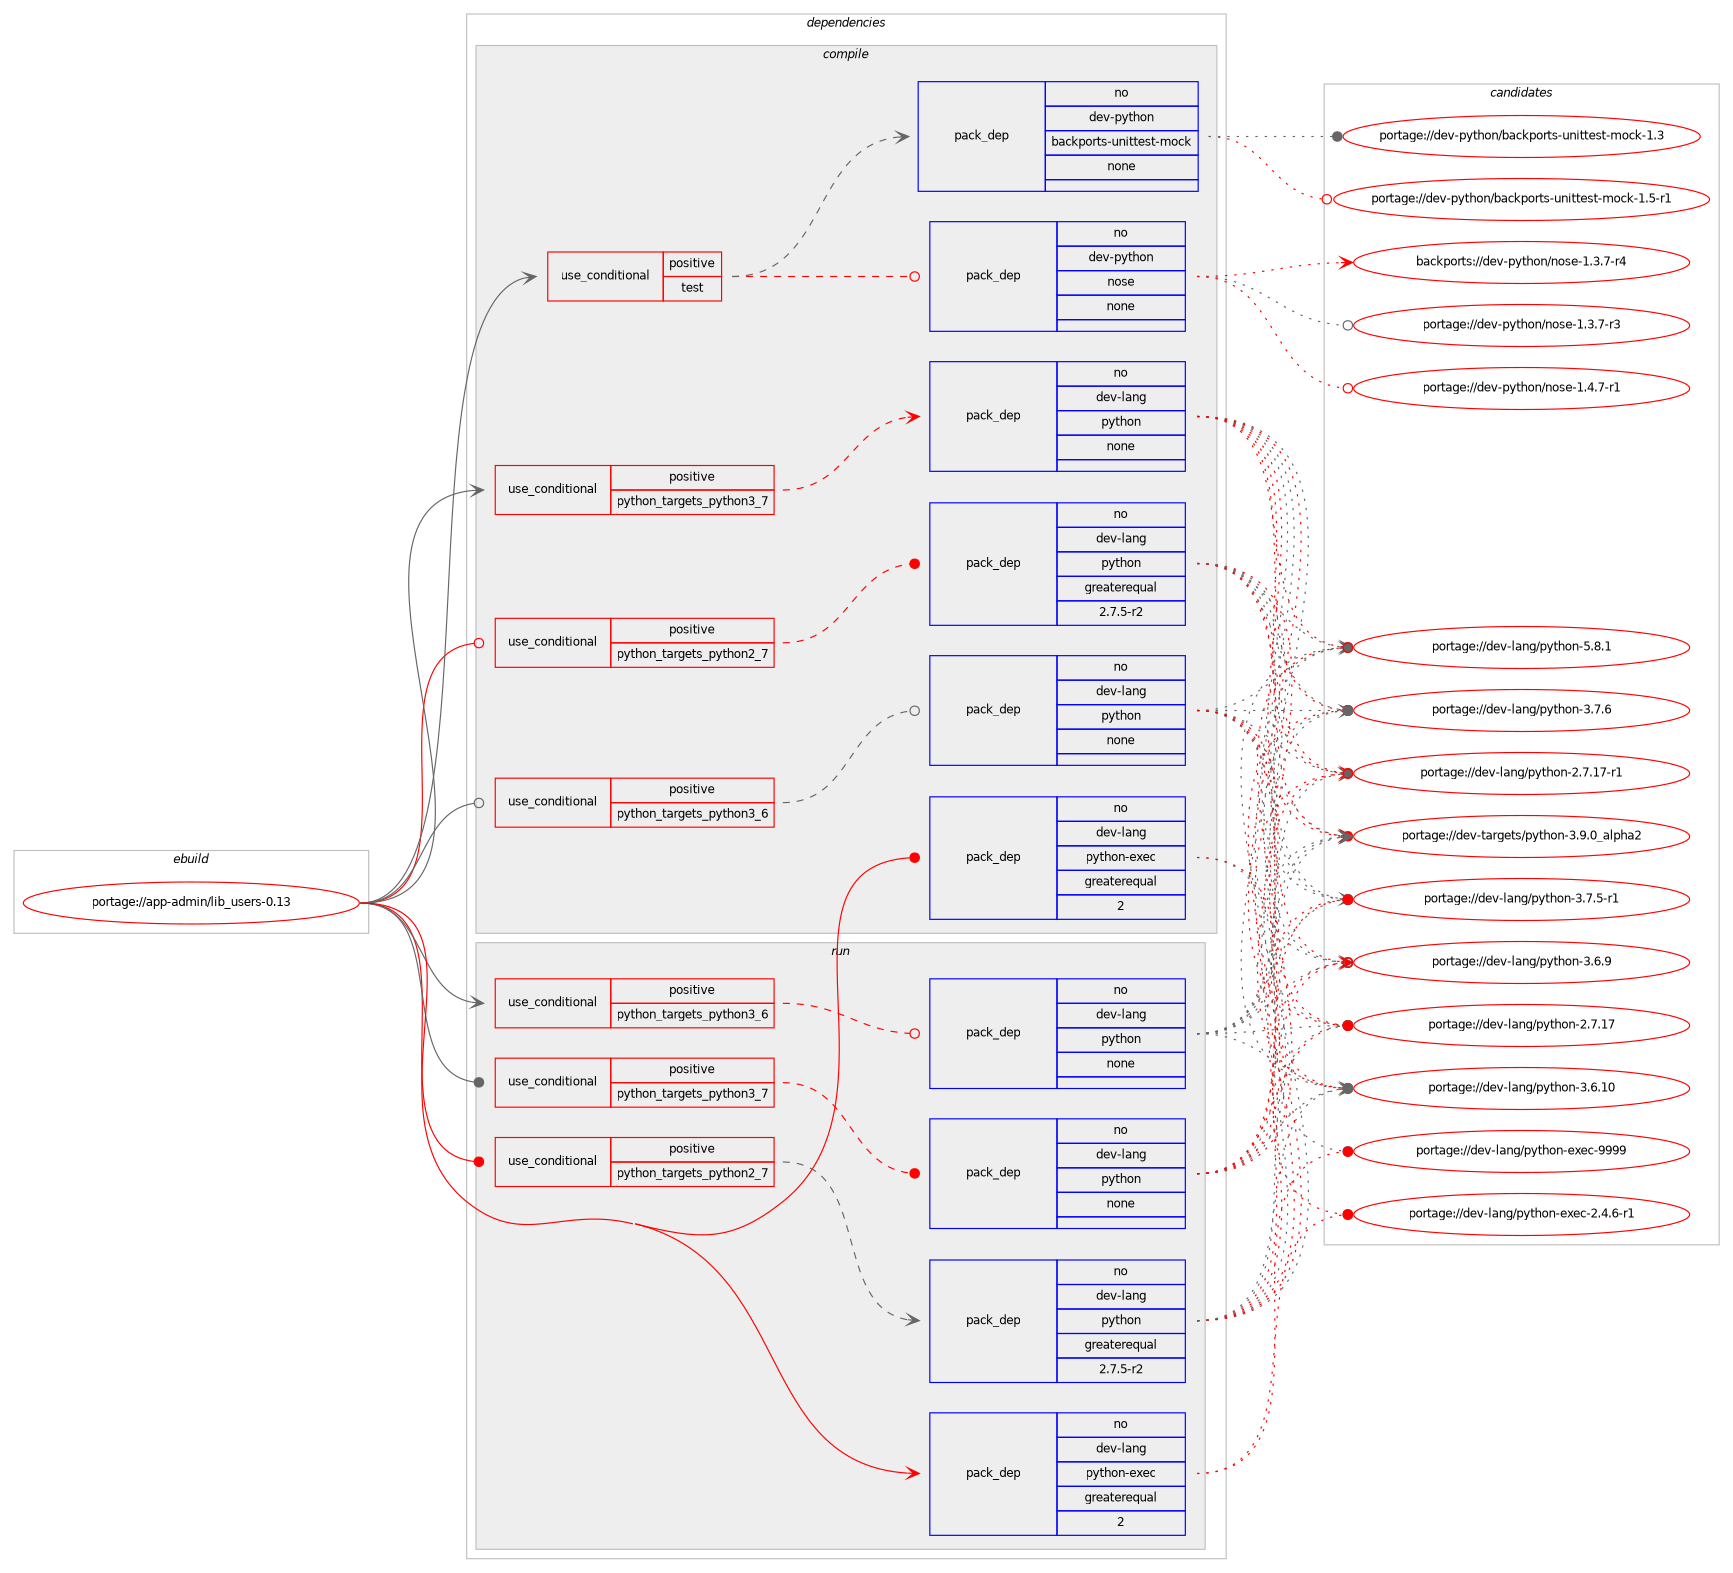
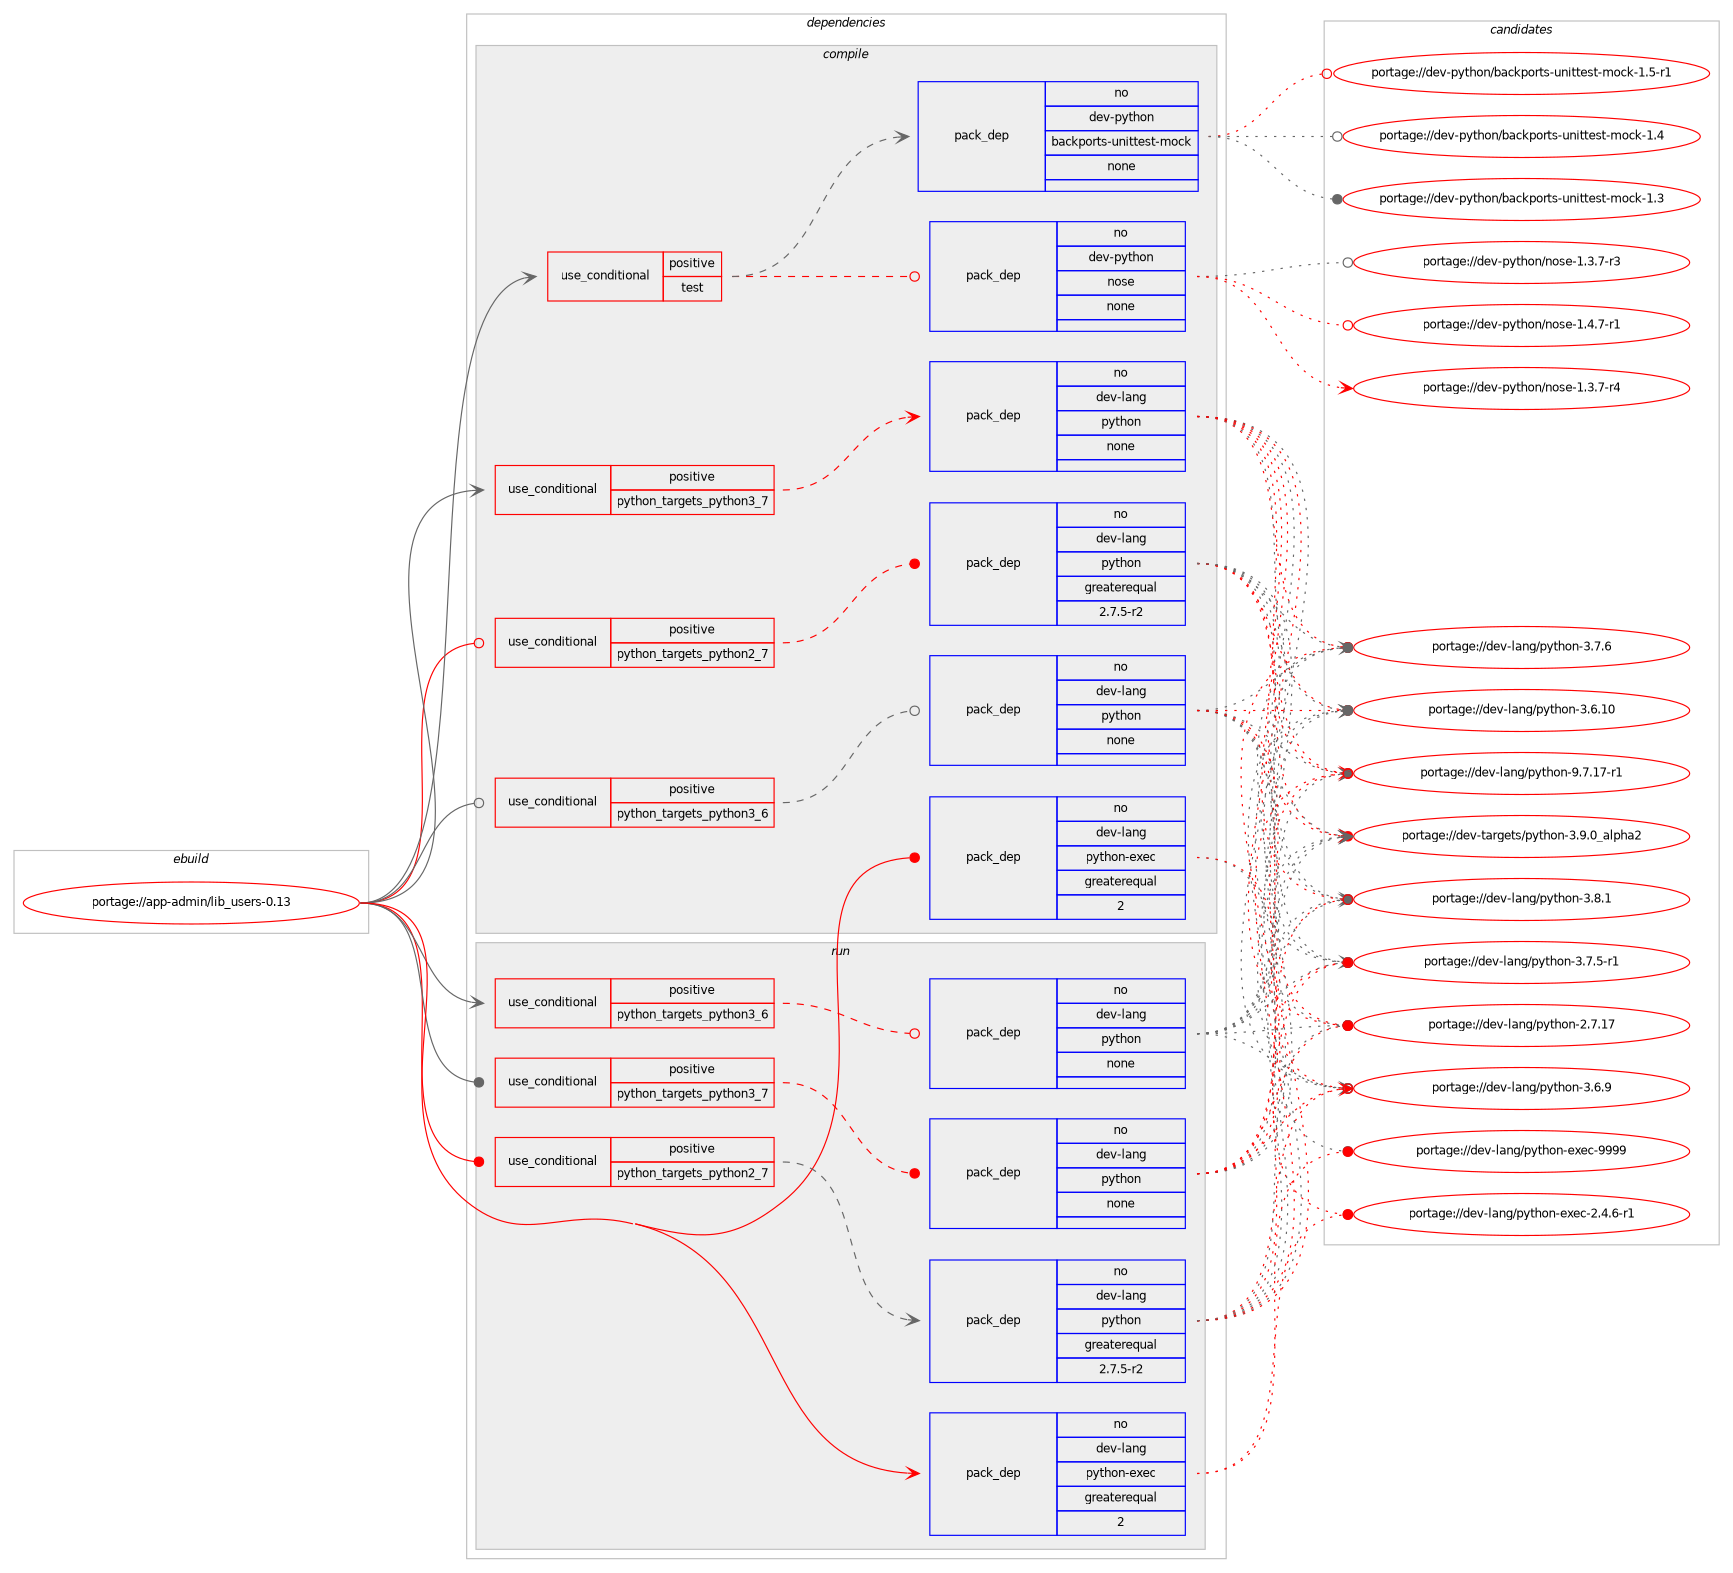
none -> (1522, 136)
(1522, 262) -> (1522, 388)
(1522, 648) -> (1522, 900)
(1522, 774) -> (1522, 774)
